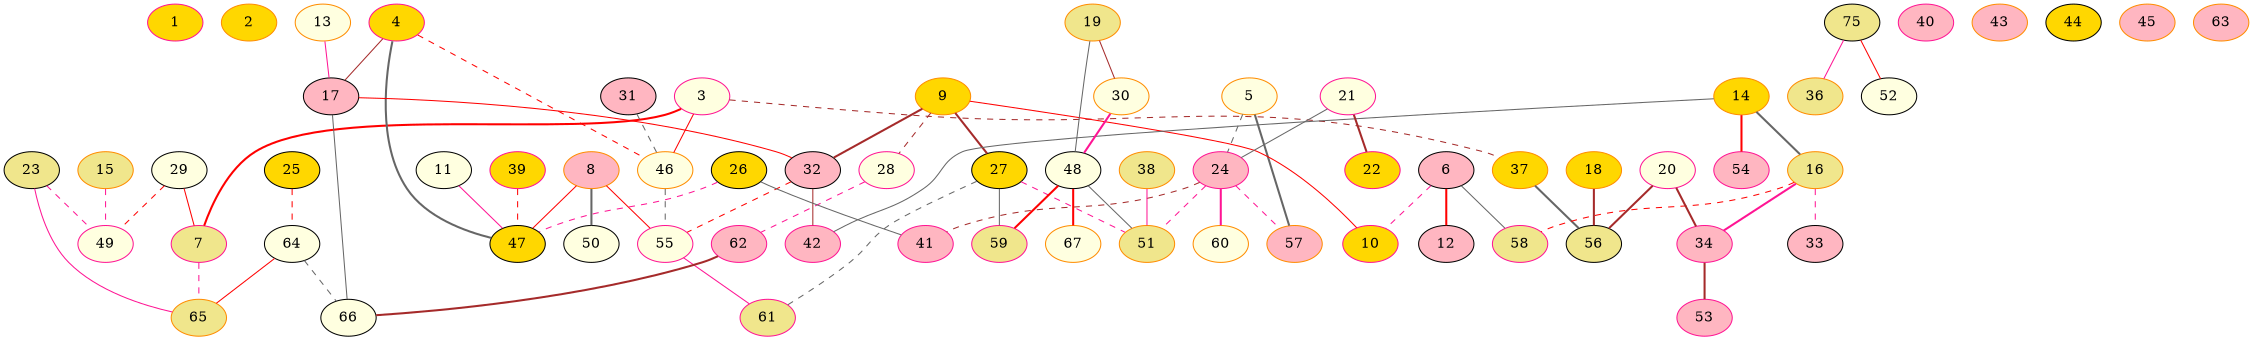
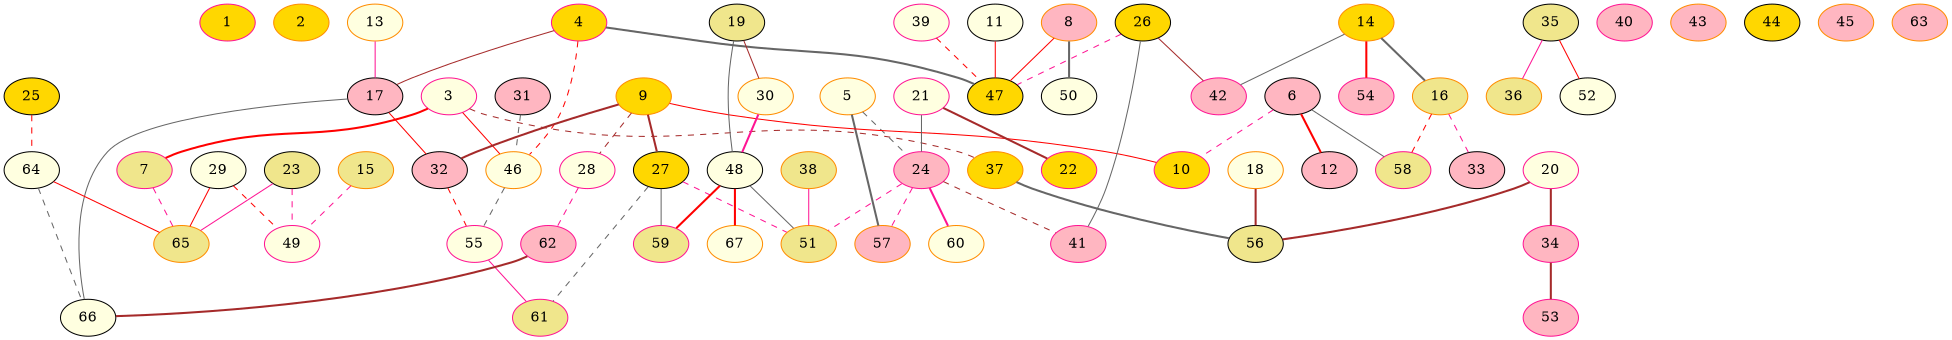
(1093, 23) -> (737, 23)
(1852, 23) -> (1551, 23)
(518, 170) -> (921, 23)
(1594, 170) -> (1256, 170)
(623, 202) -> none
(189, 207) -> (200, 207)
(481, 207) -> (995, 60)
(1760, 207) -> none
(813, 214) -> (1181, 59)
